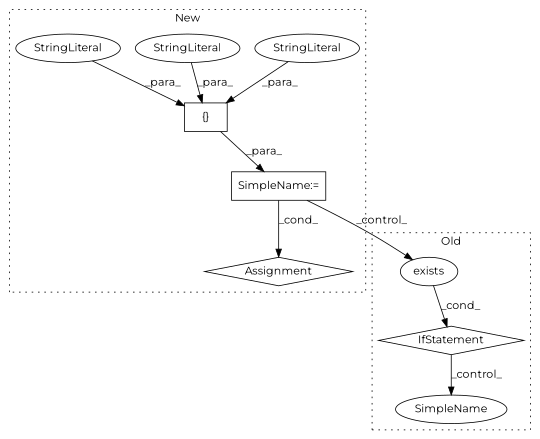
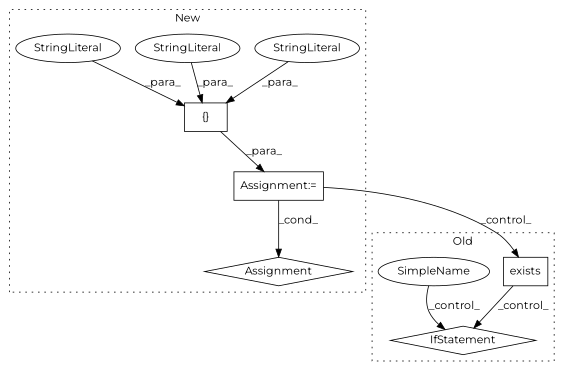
(279, 186) -> (279, 186)
(429, 272) -> (526, 272)
(461, 306) -> (523, 306)
(451, 371) -> (427, 307)
